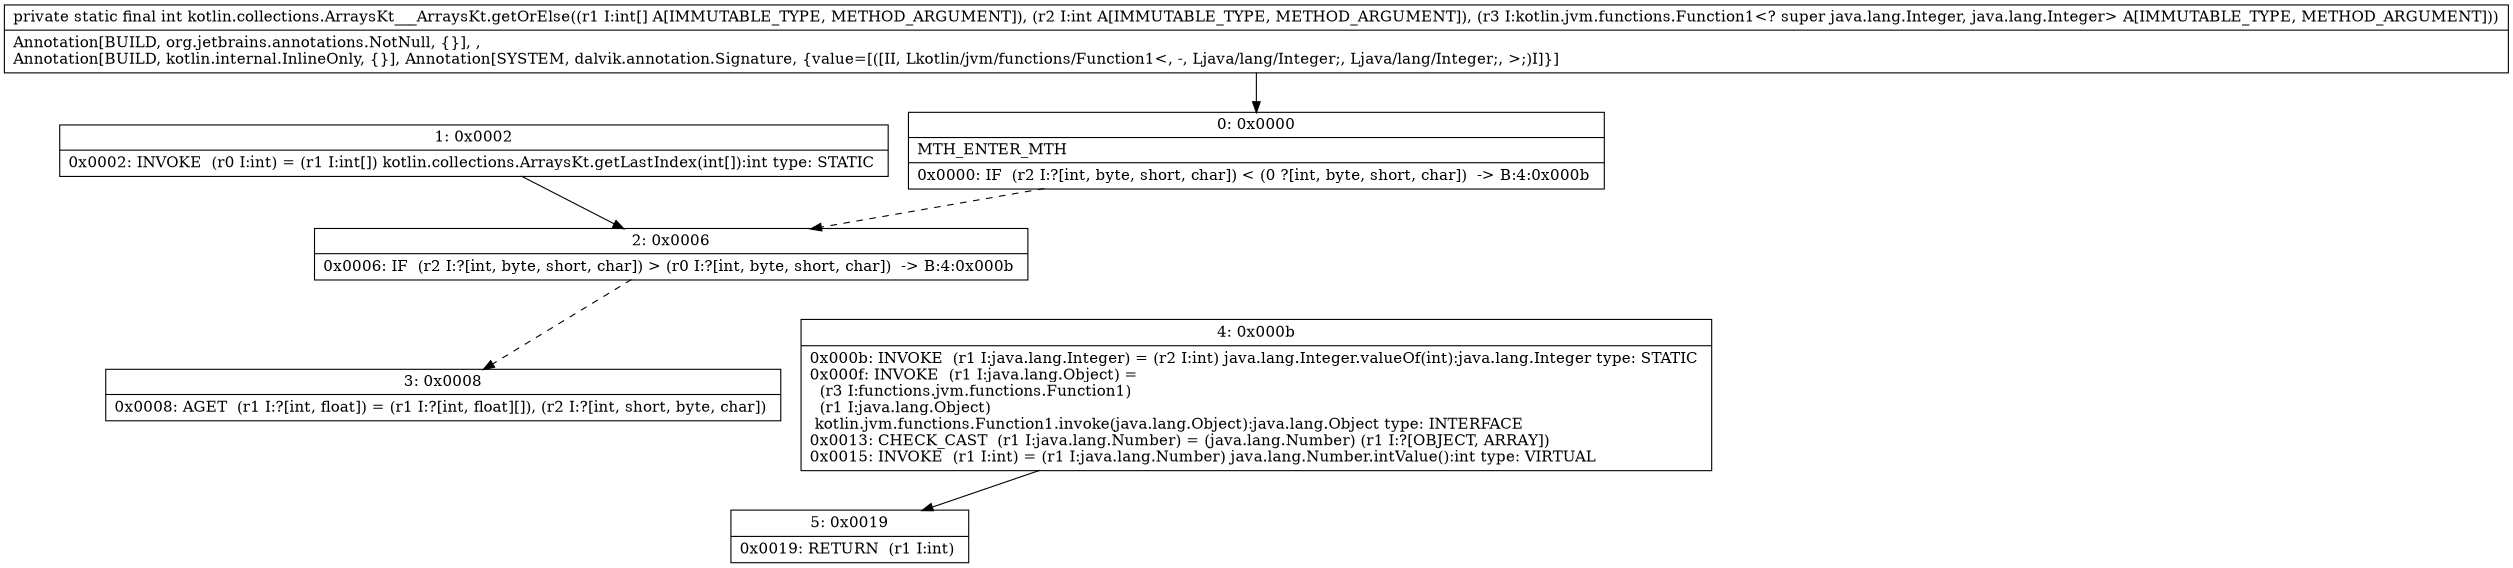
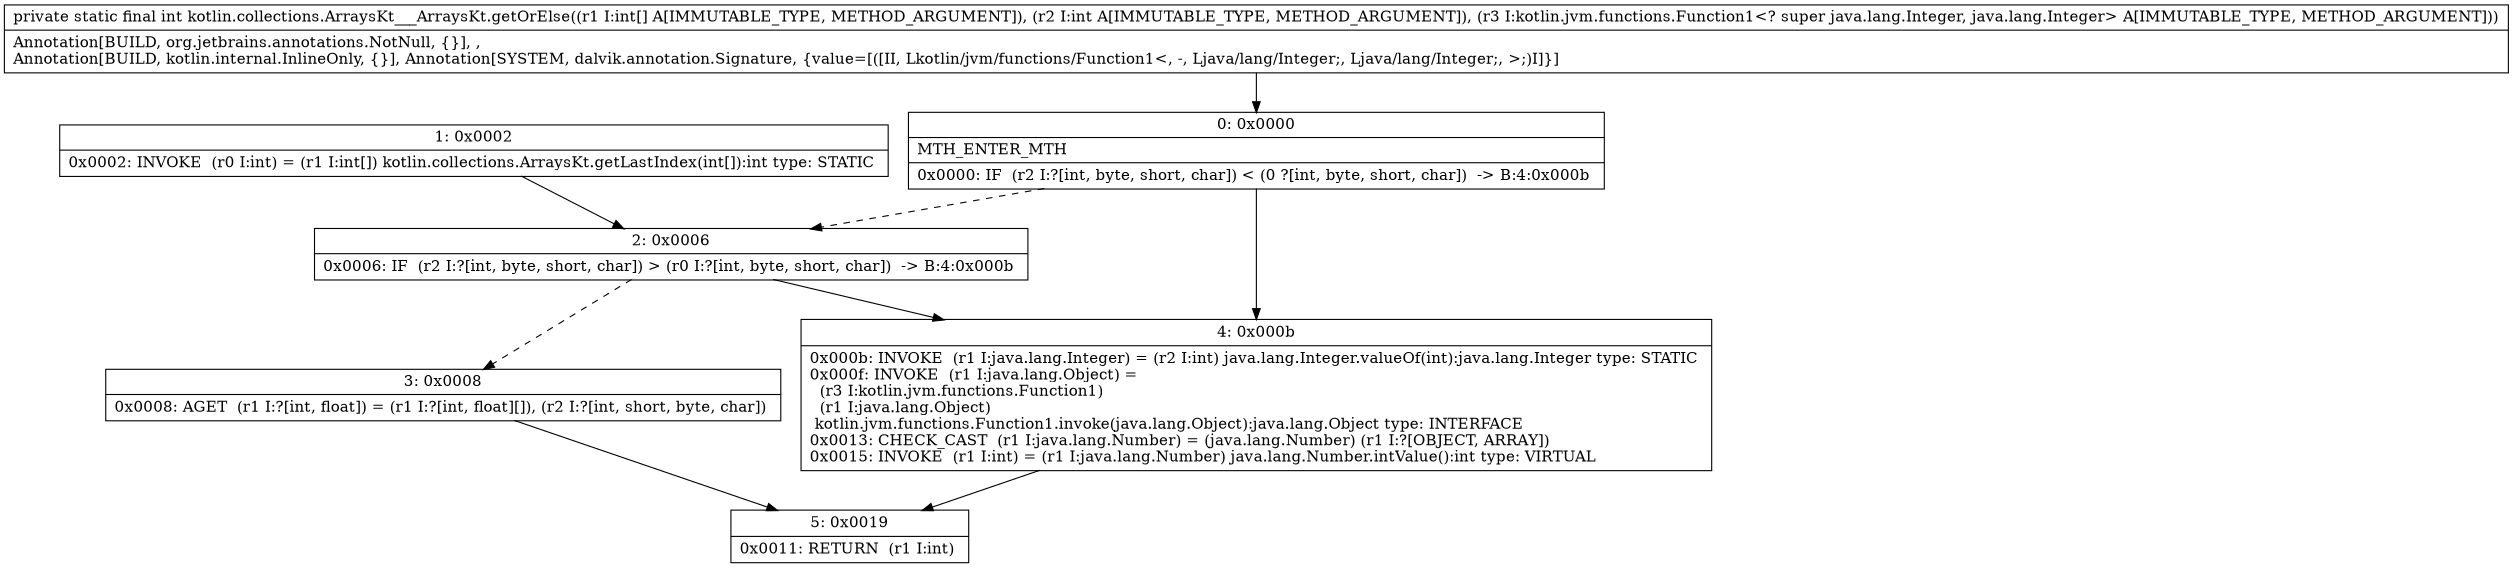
none -> (1256, 248)
none -> (853, 298)
(971, 391) -> (957, 391)
none -> (641, 464)
(850, 549) -> (850, 549)
